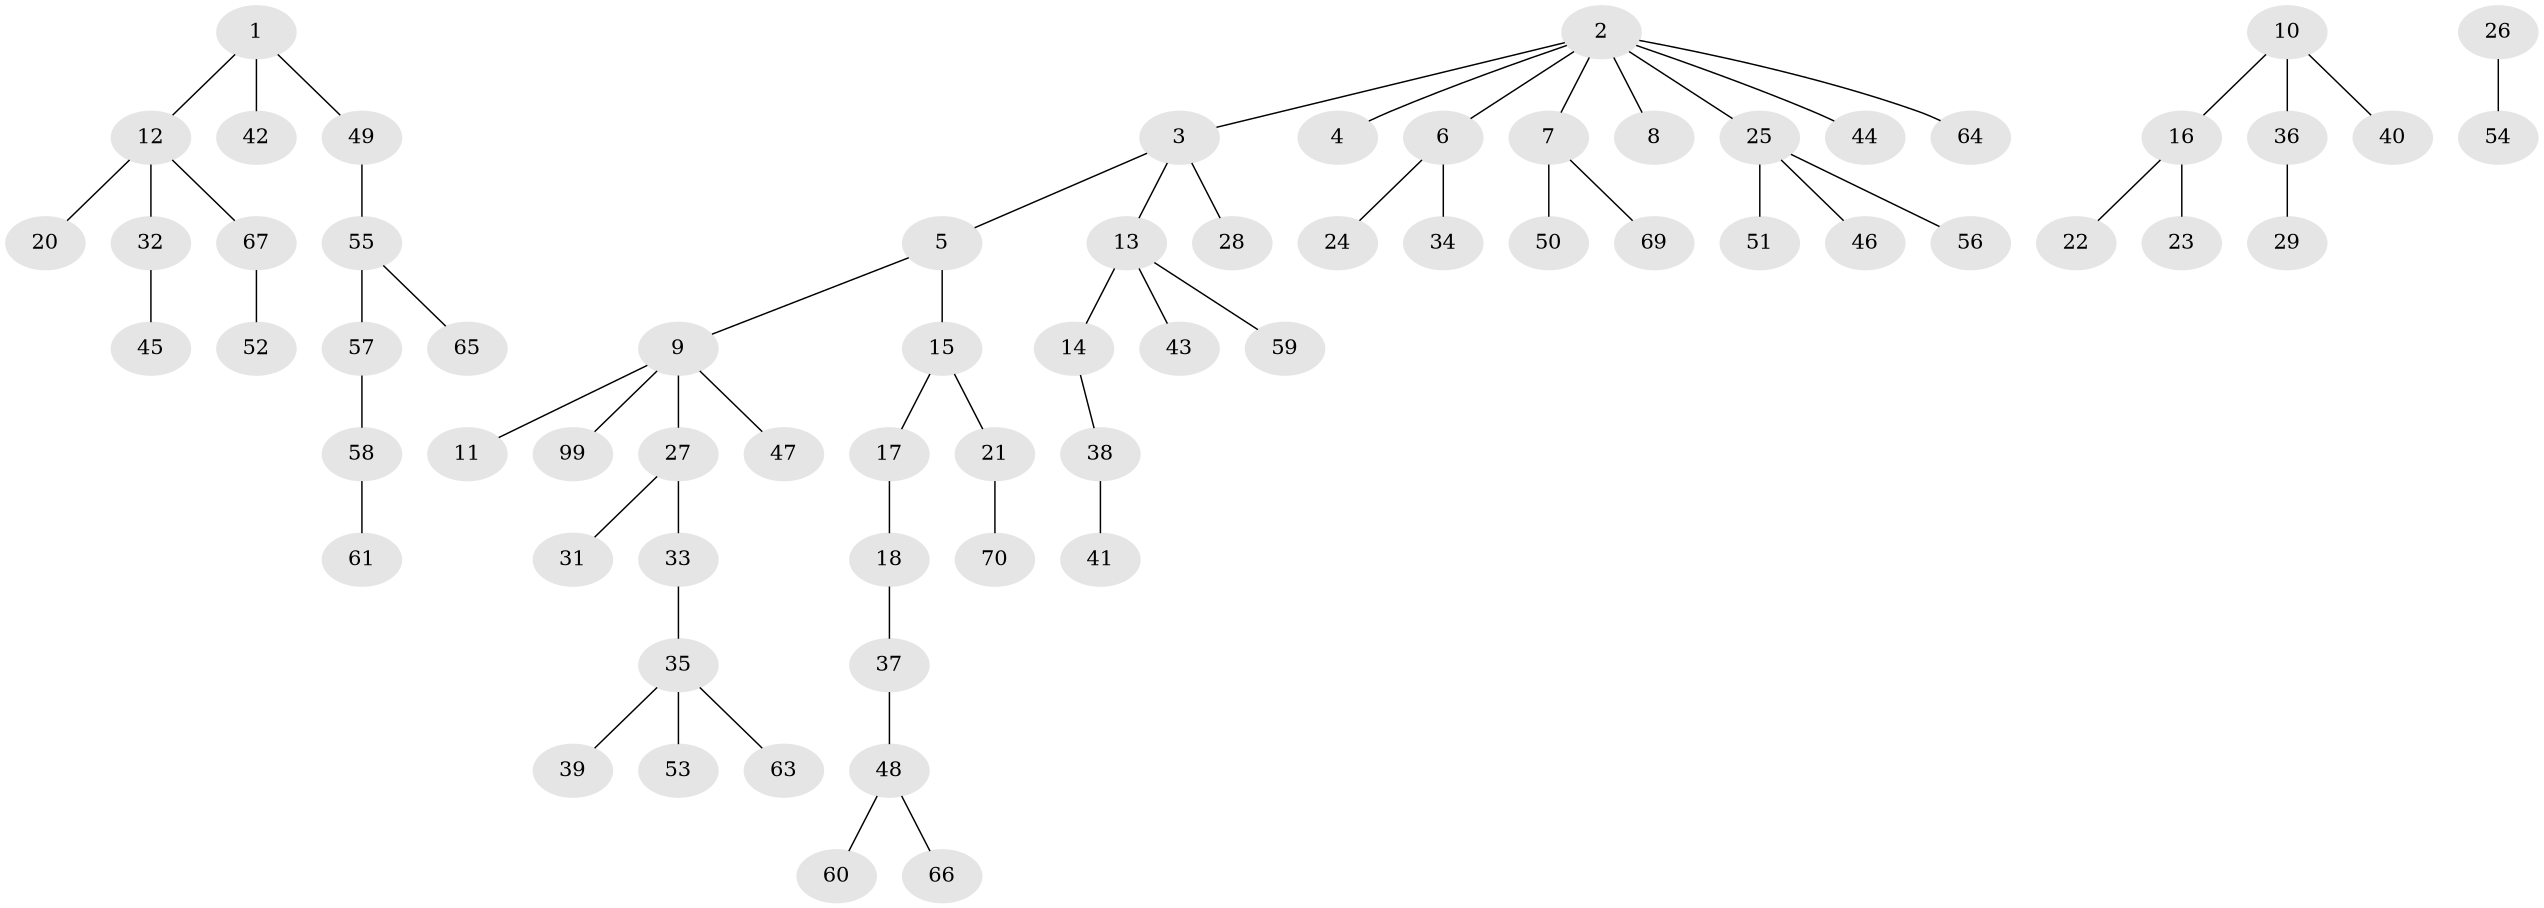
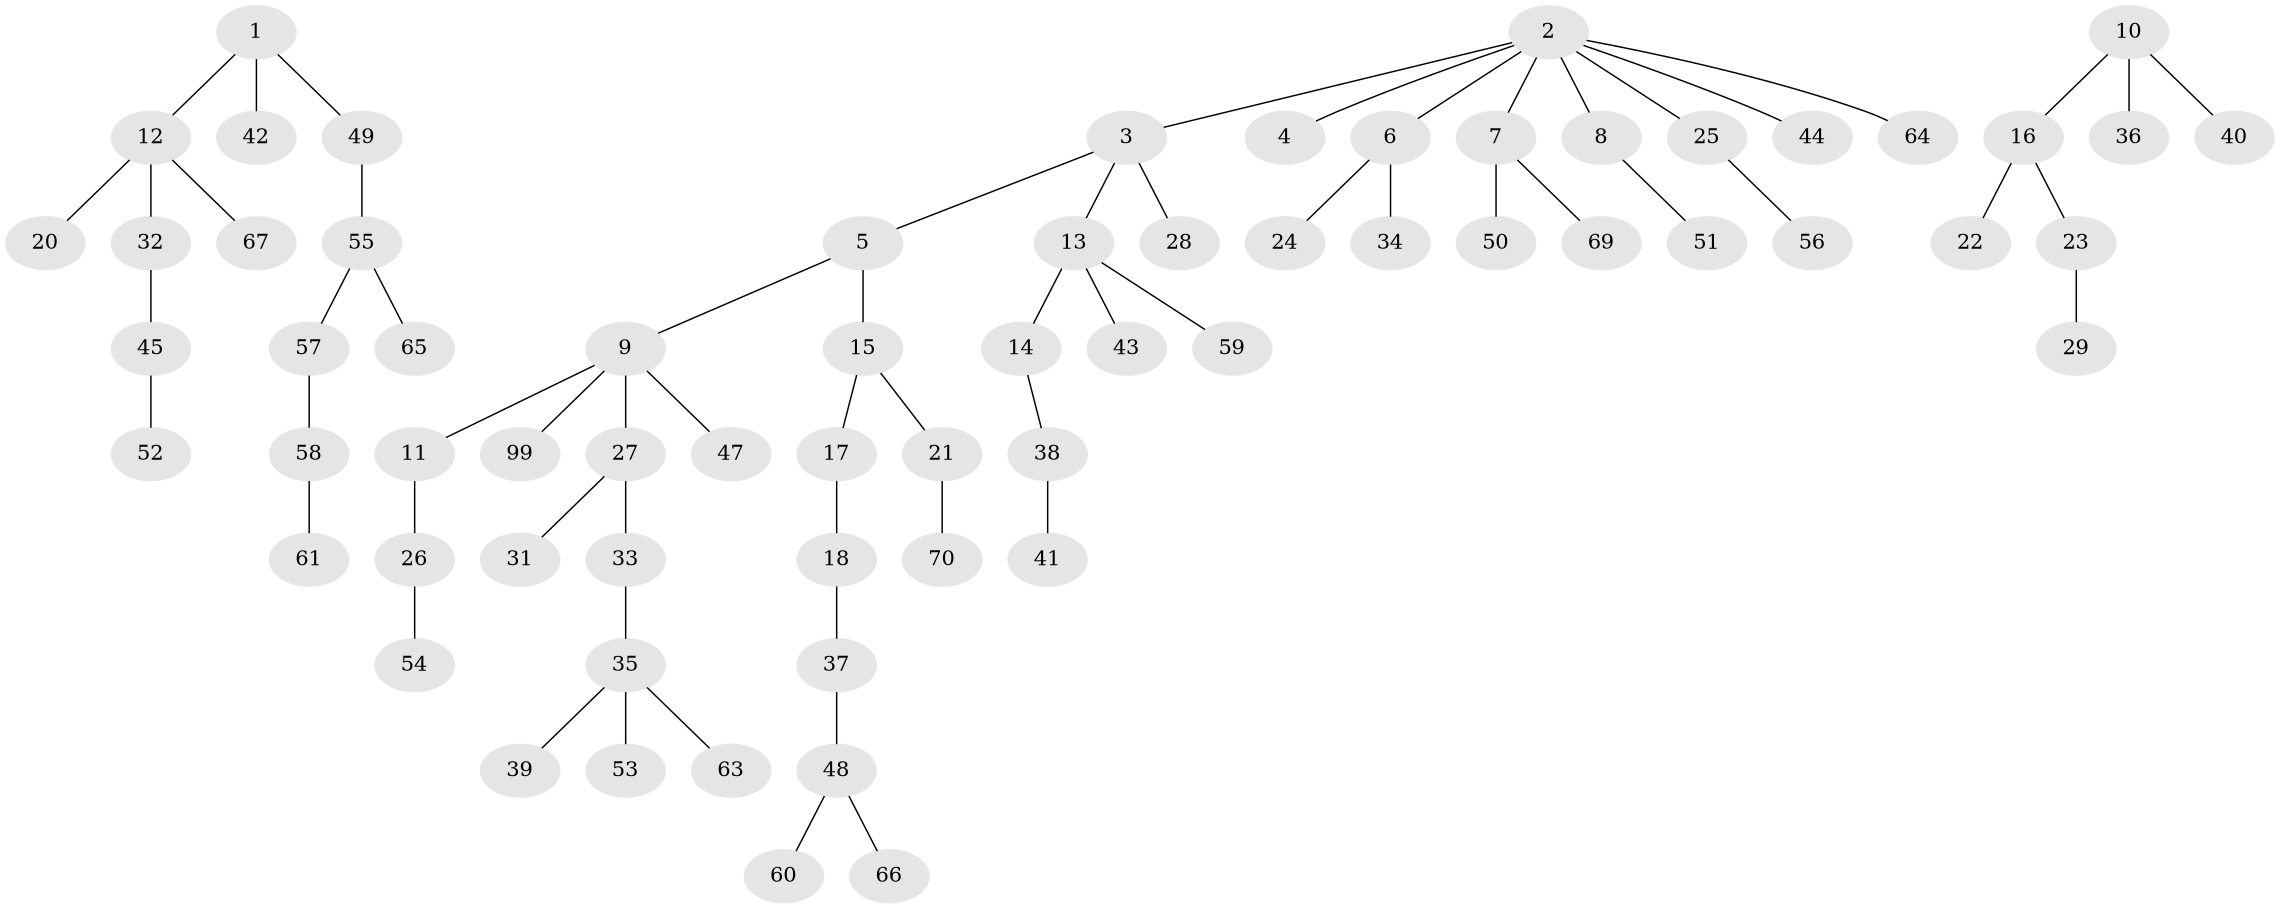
(1760, 191) -> (1654, 190)
(2287, 191) -> (2076, 296)
(1865, 243) -> none
(256, 296) -> (151, 402)
none -> (415, 507)
